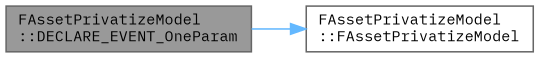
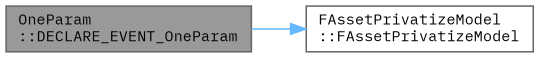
(129, 29) -> (129, 29)
